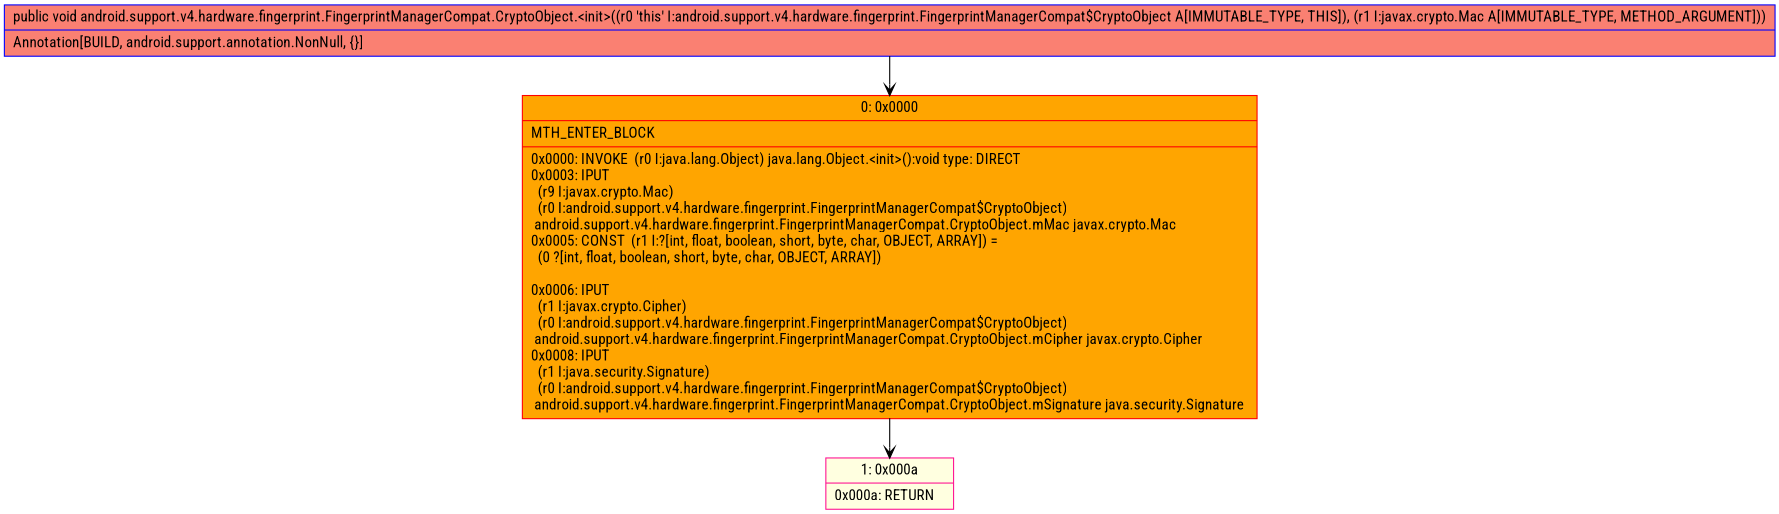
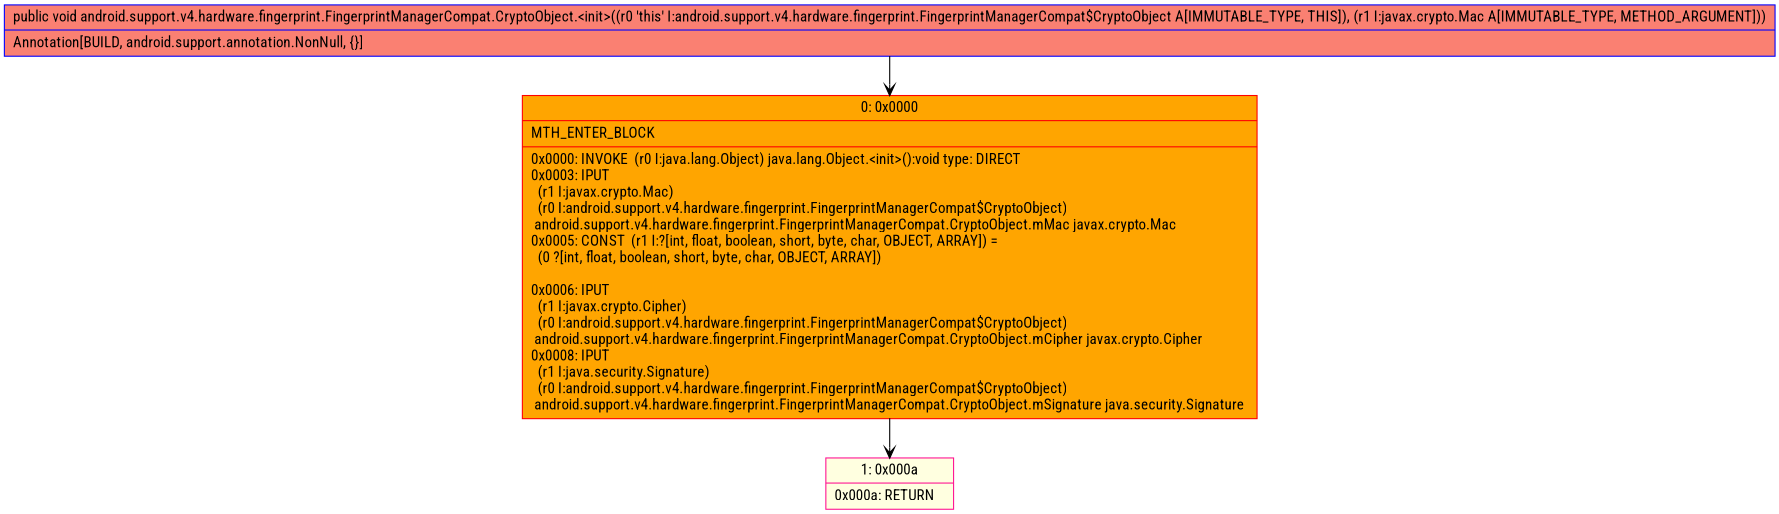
(603, 192) -> (603, 192)
